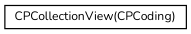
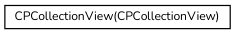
(96, 17) -> (118, 17)
